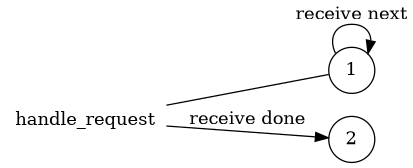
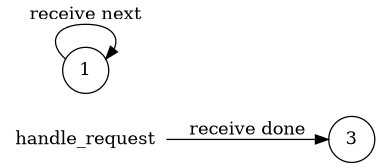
(248, 90) -> none
(352, 139) -> (352, 139)
